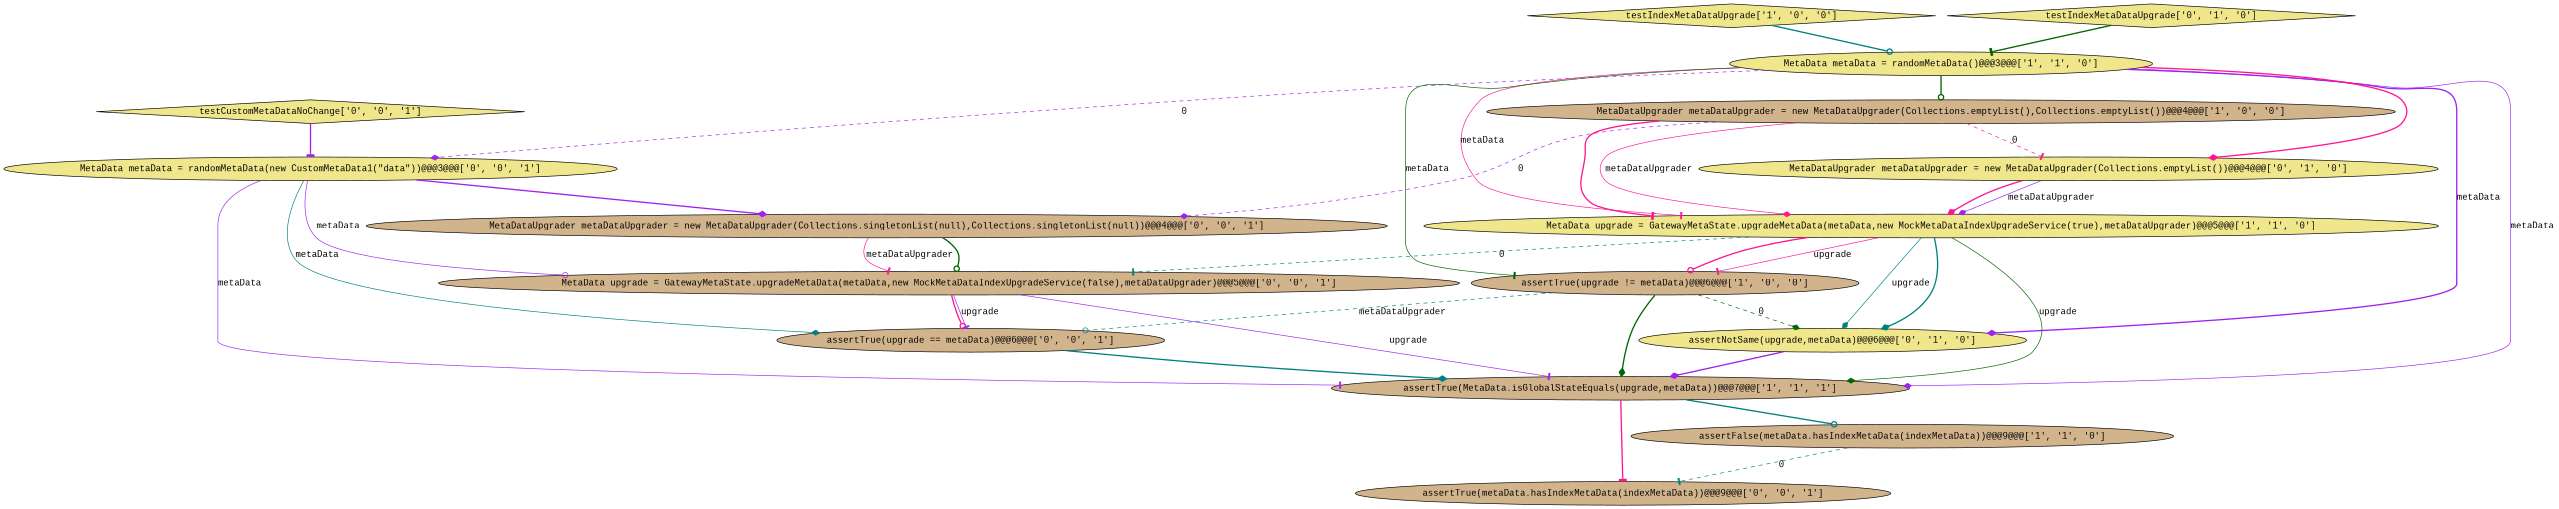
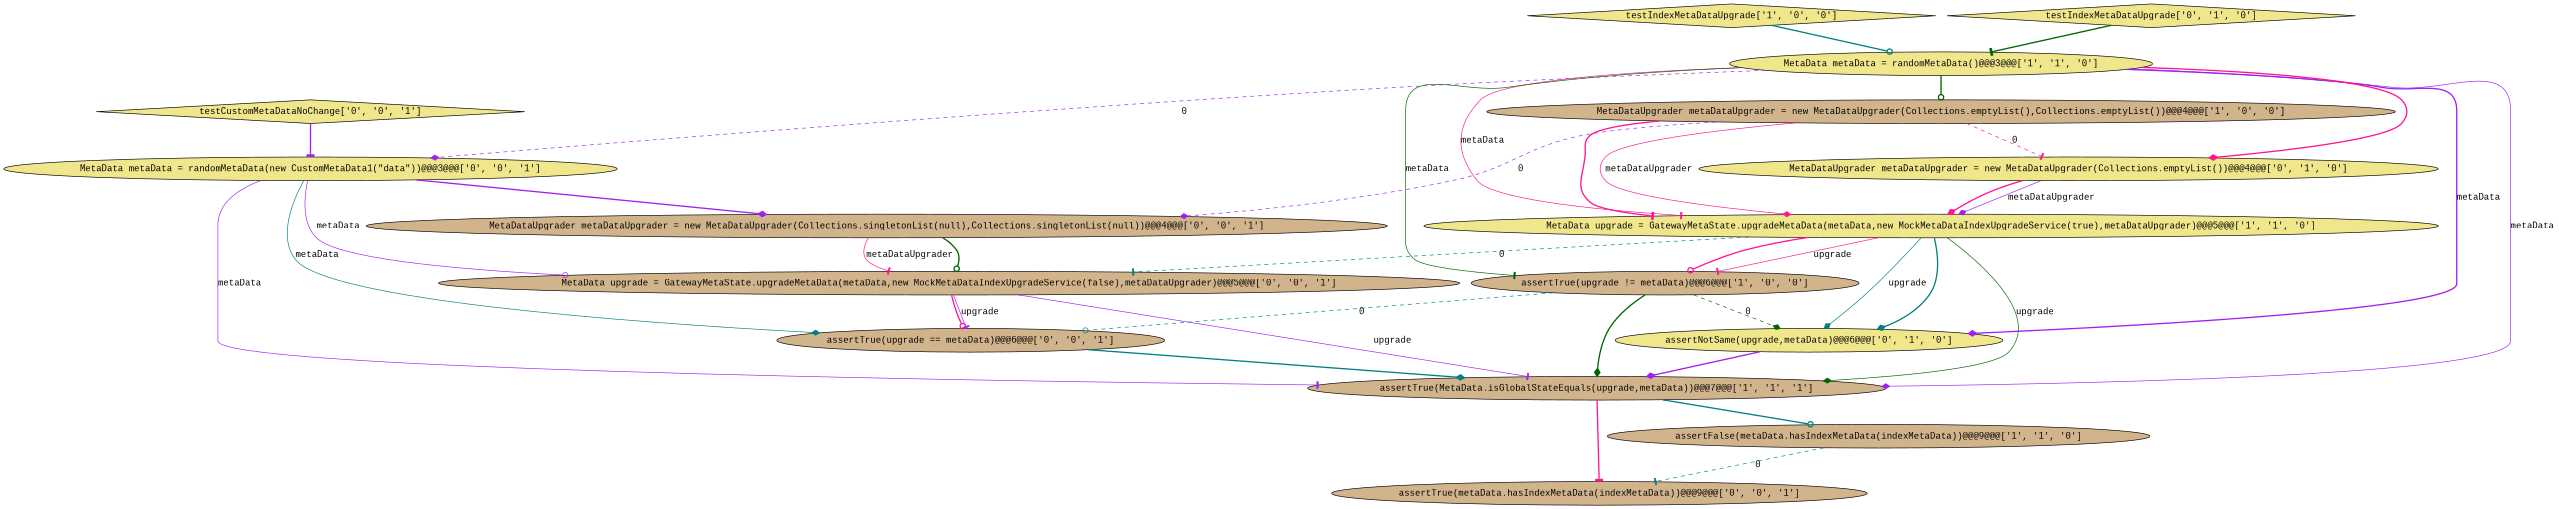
(1403, 312) -> (1362, 312)
